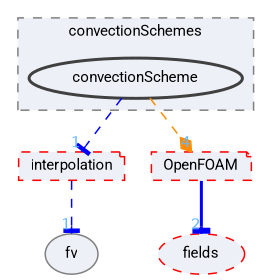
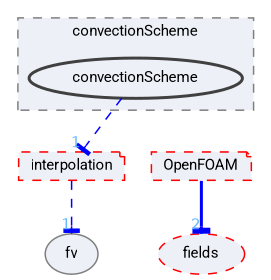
(136, 32) -> (136, 32)
(167, 120) -> none
